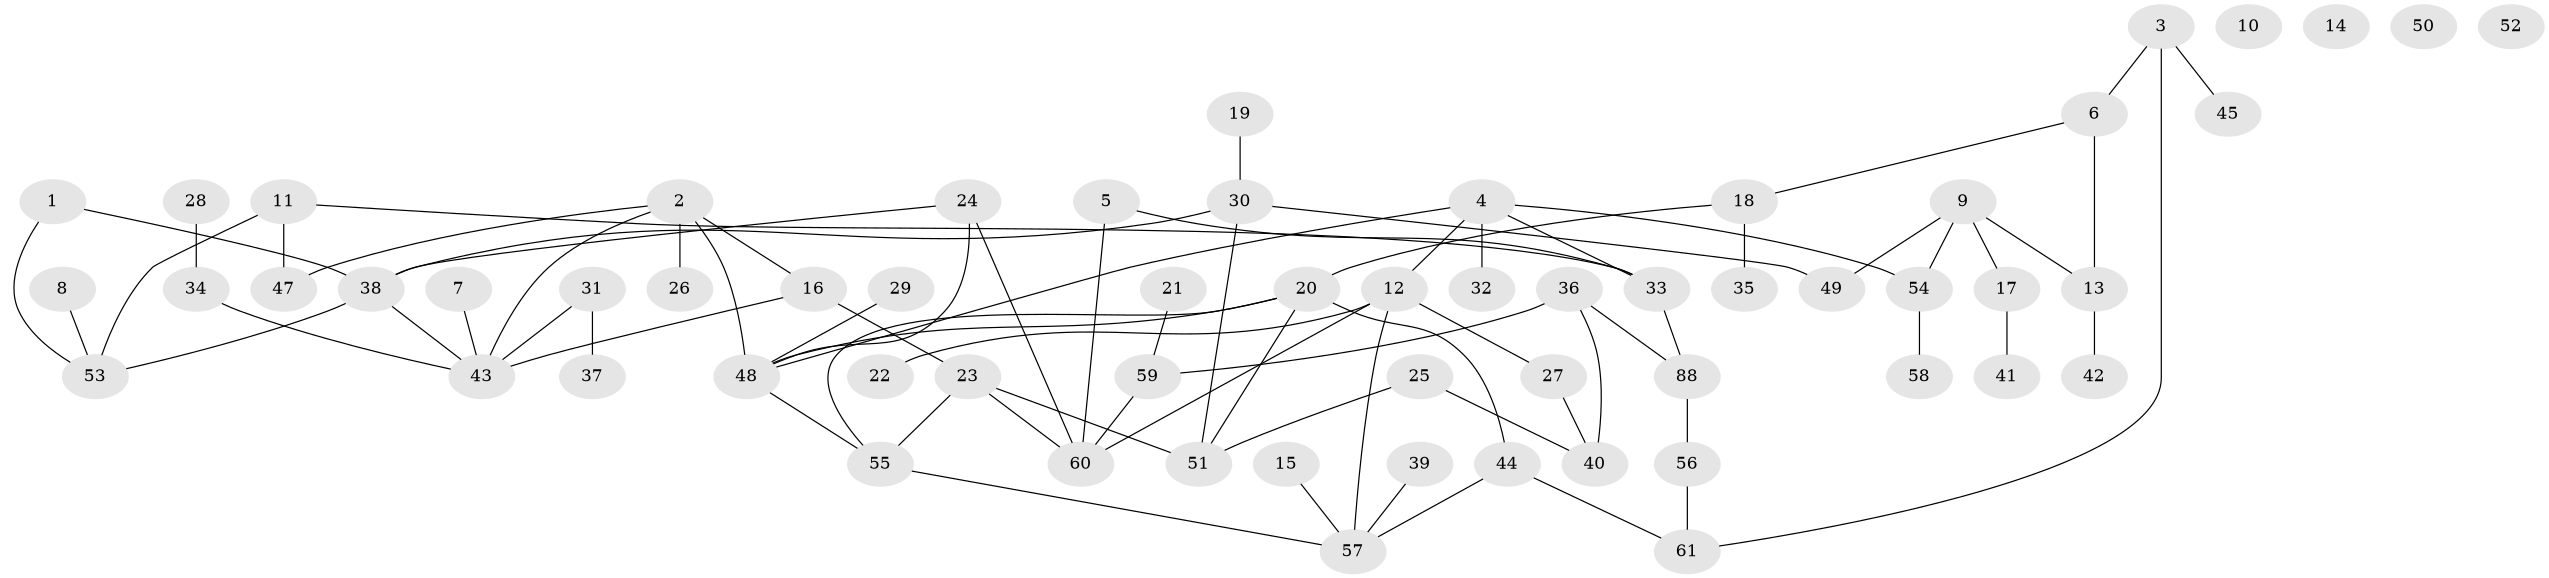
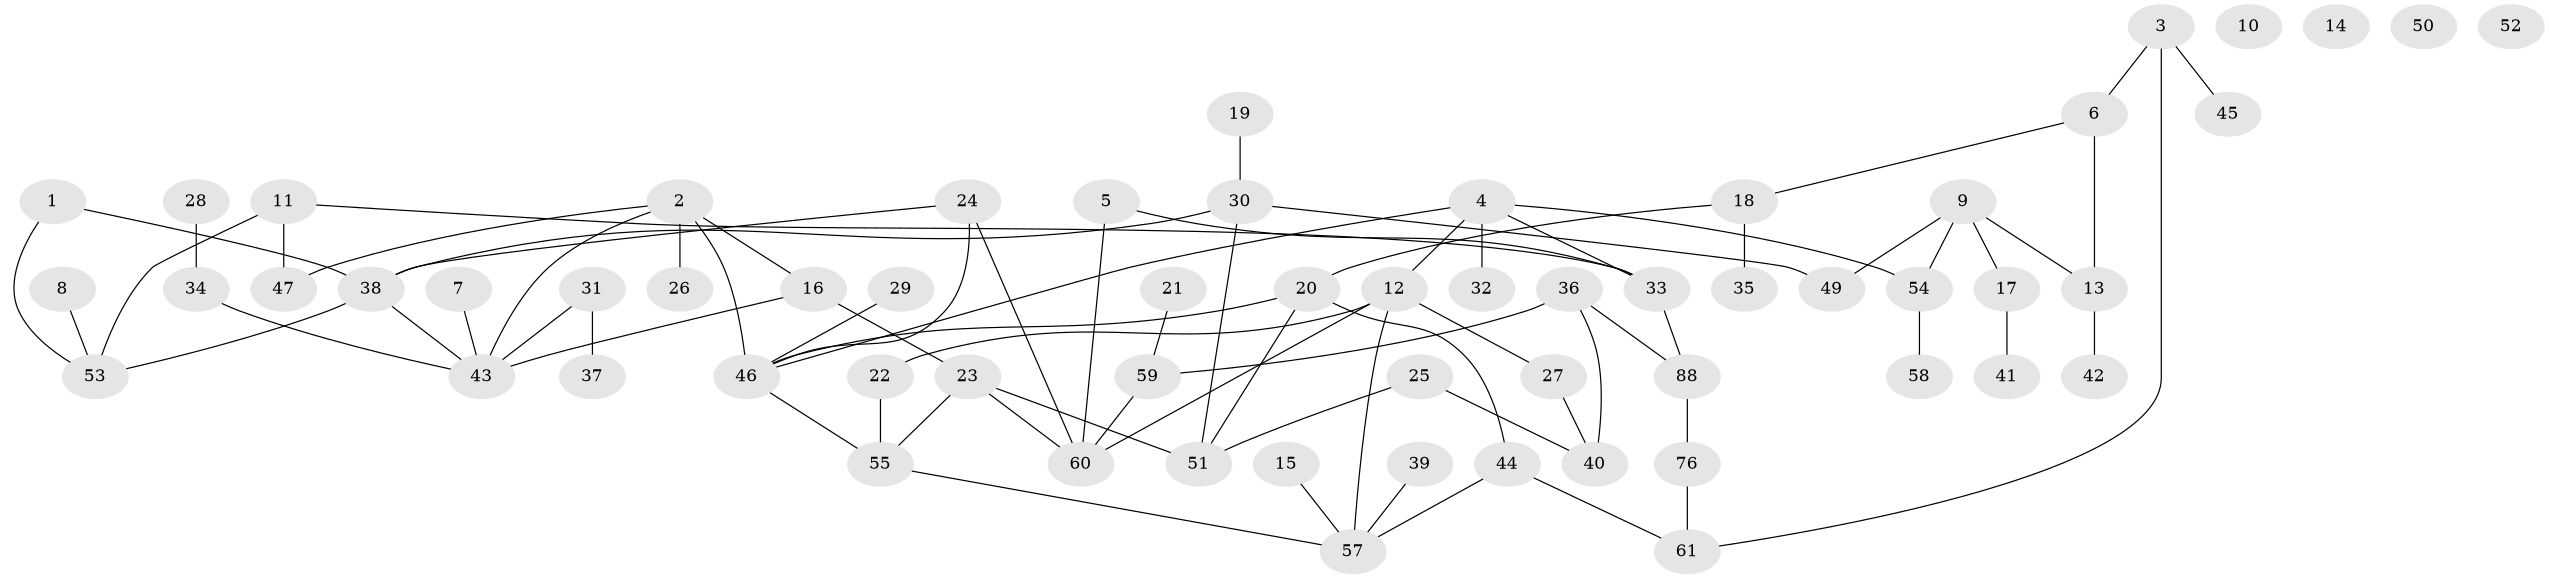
(1002, 315) -> (880, 421)
(747, 377) -> (747, 377)
(1687, 464) -> (1687, 464)
